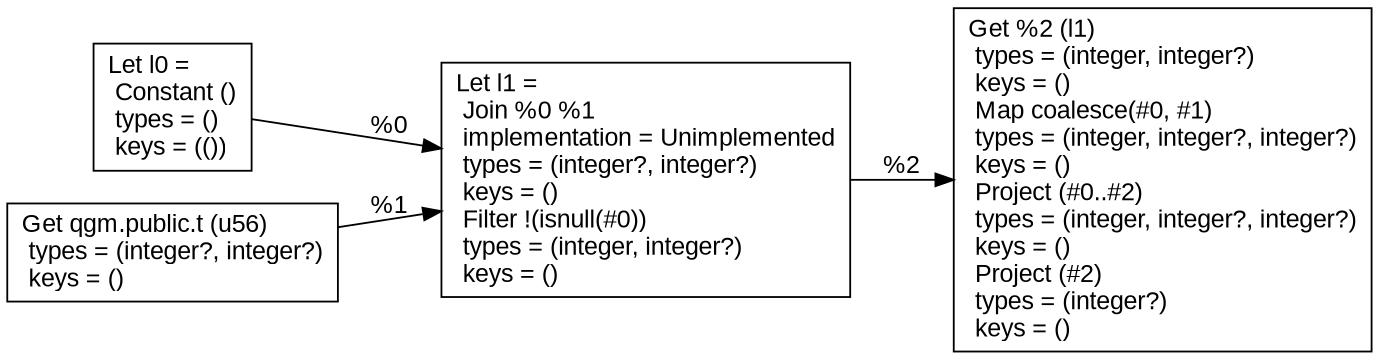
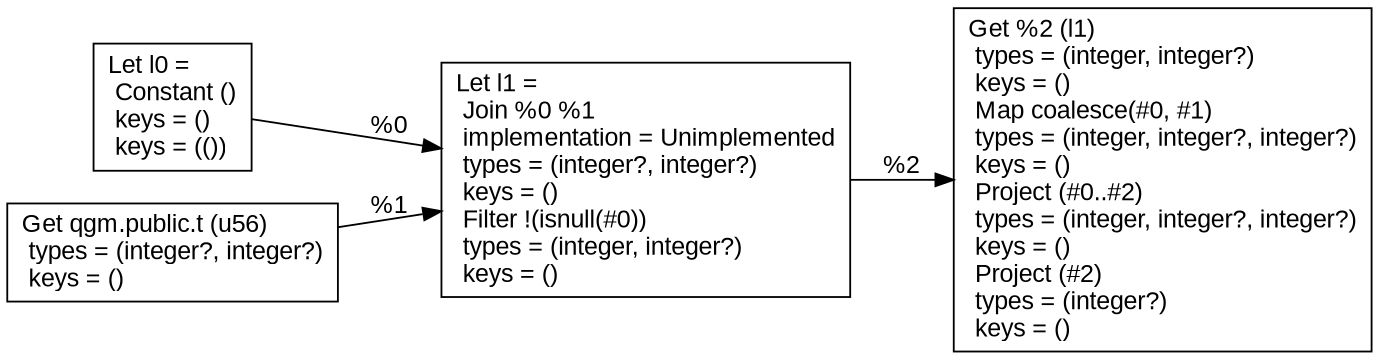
(173, 107) -> (173, 107)
